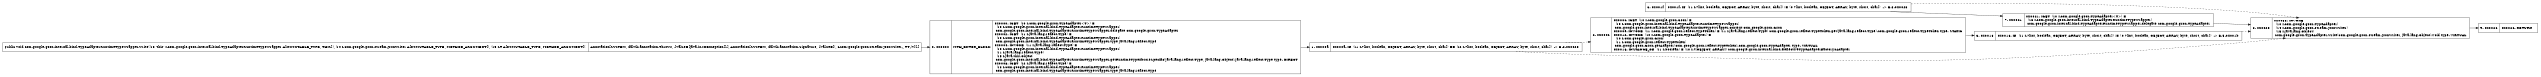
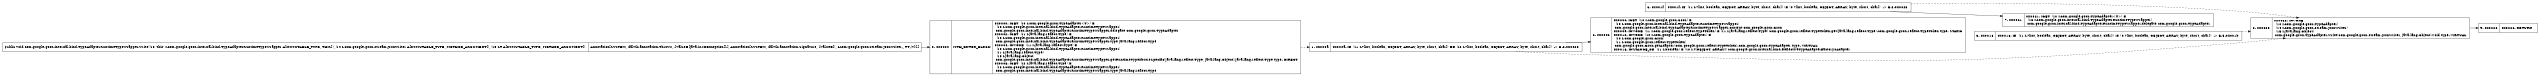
(2231, 24) -> none
(1969, 35) -> none
(1577, 42) -> (1577, 42)
(1304, 47) -> (1304, 47)
(1014, 56) -> (1015, 56)
